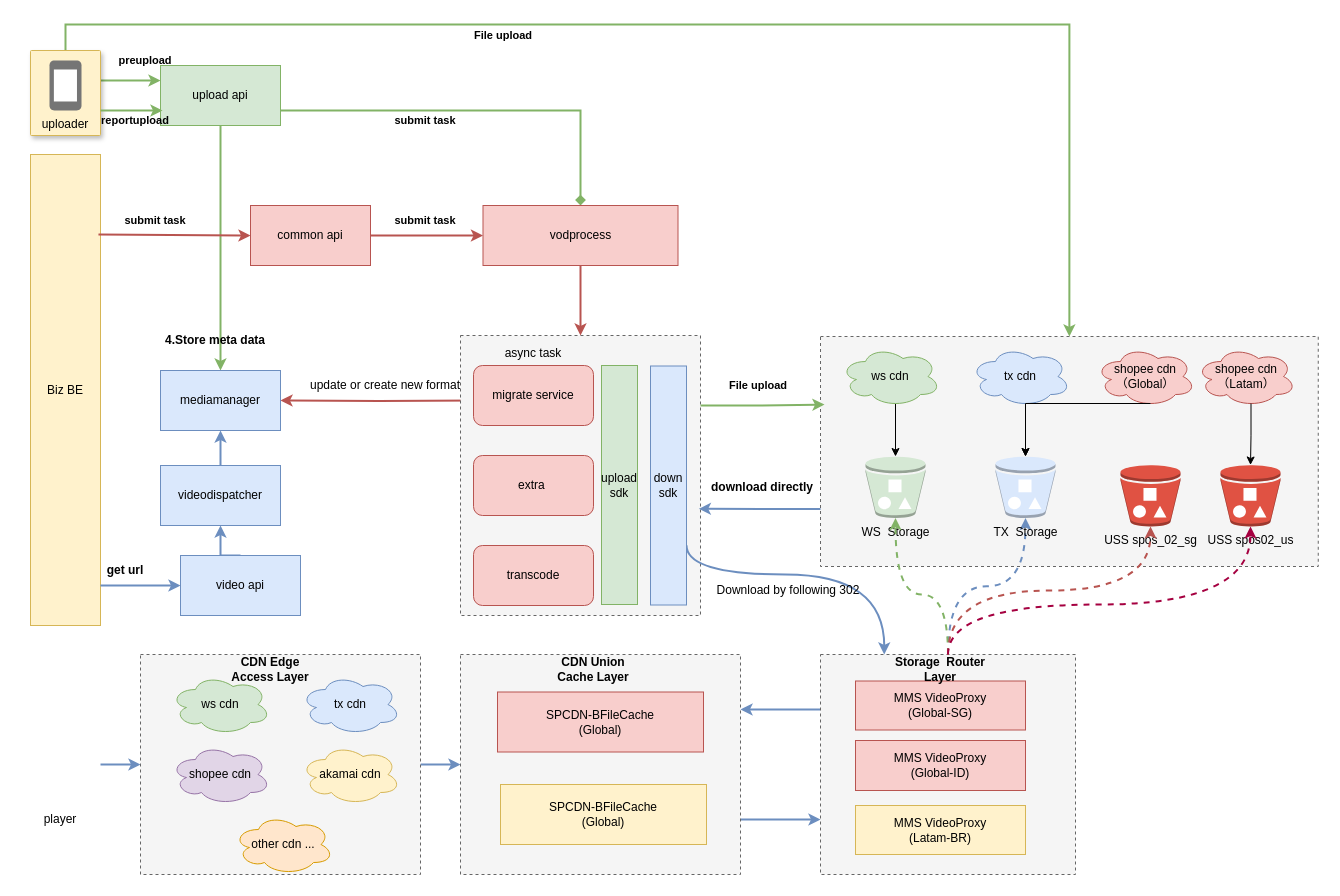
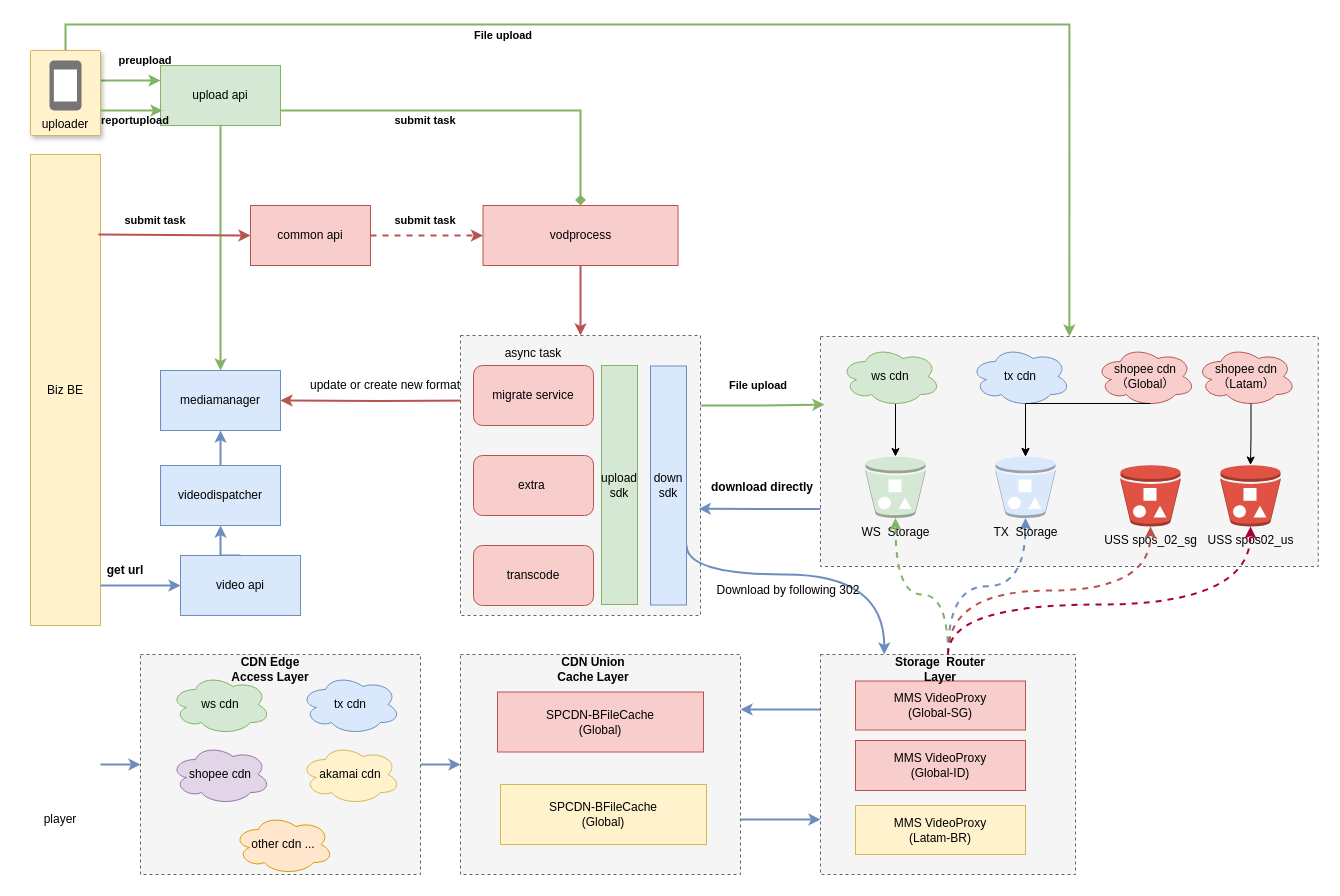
(425, 236) -> (425, 236)
(216, 341) -> none
